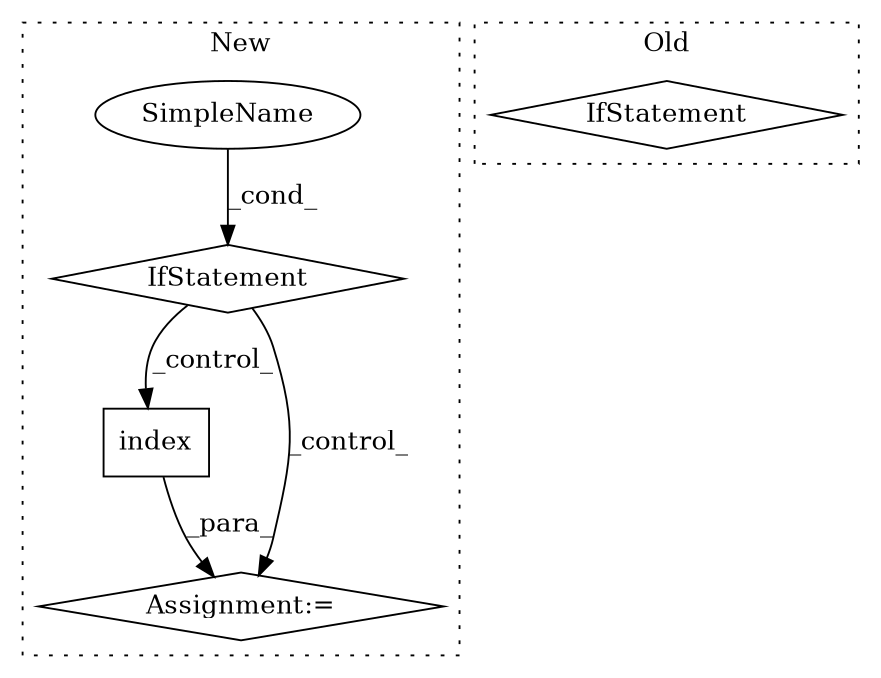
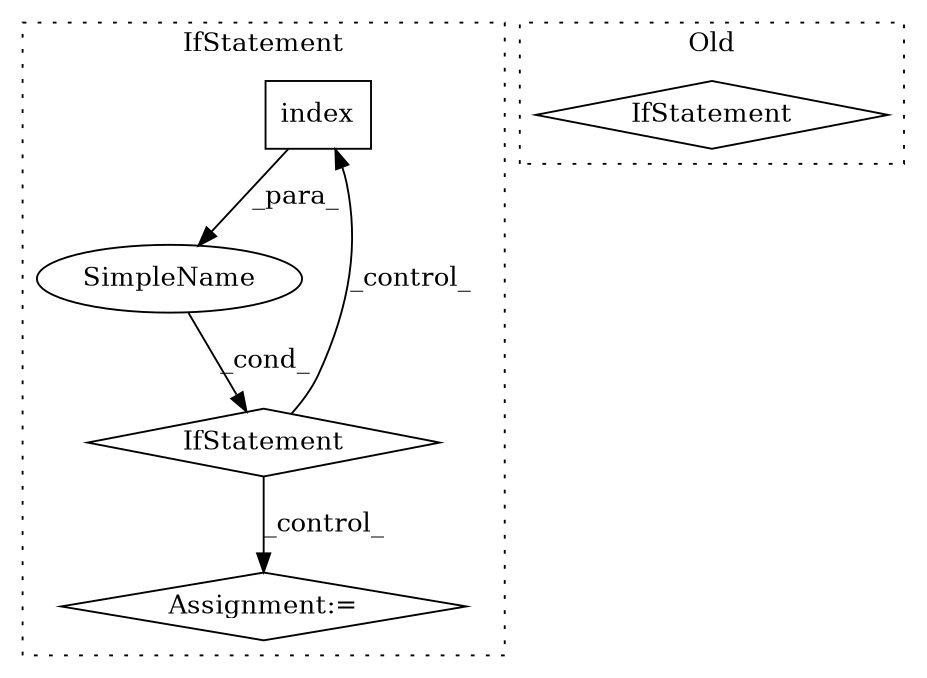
(241, 44) -> (264, 44)
(178, 522) -> (250, 190)
